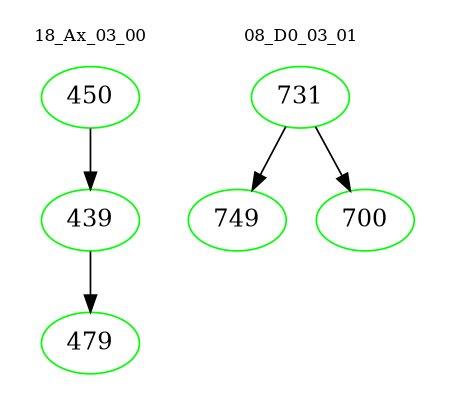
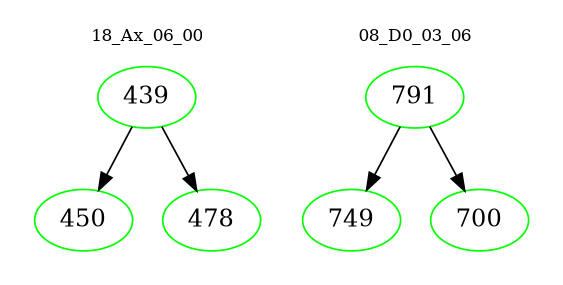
(90, 37) -> (148, 37)
(301, 37) -> (416, 37)
(300, 97) -> (415, 97)
(90, 150) -> (119, 151)
(90, 343) -> (212, 220)
